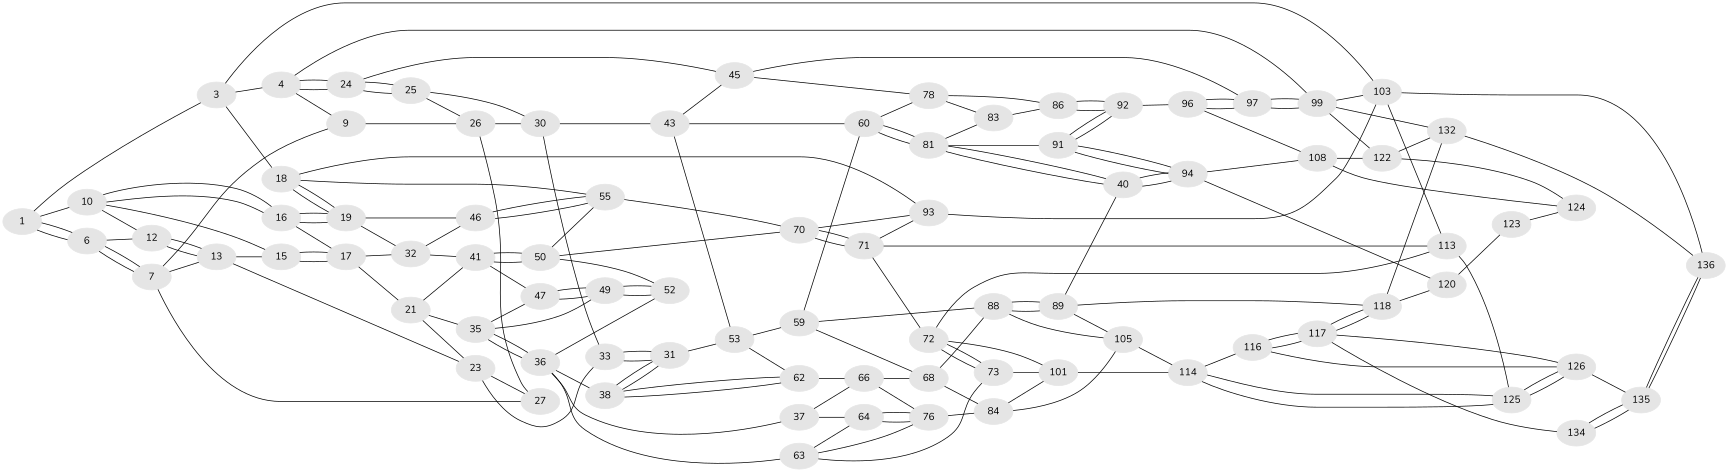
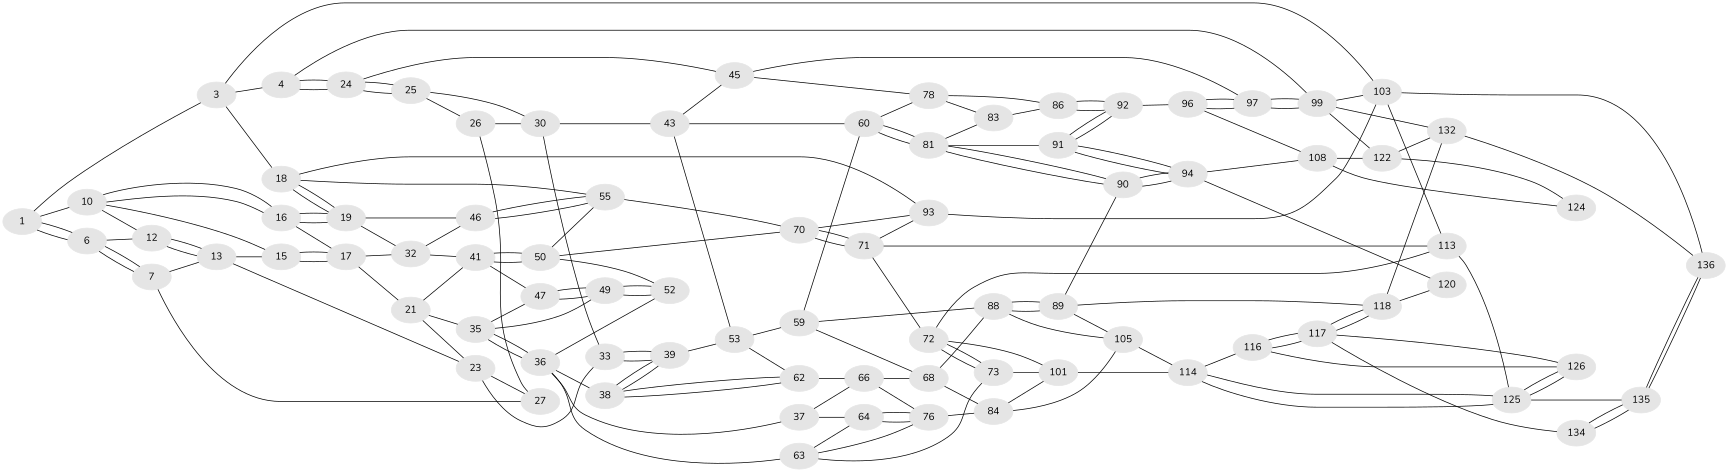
(346, 124) -> none
(1123, 185) -> (1123, 185)
(1512, 224) -> none
(670, 355) -> (670, 355)
(1609, 383) -> (1576, 400)
